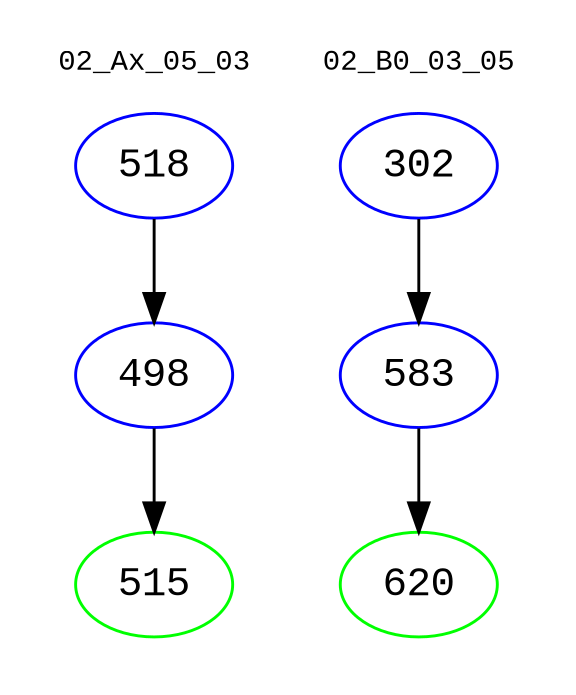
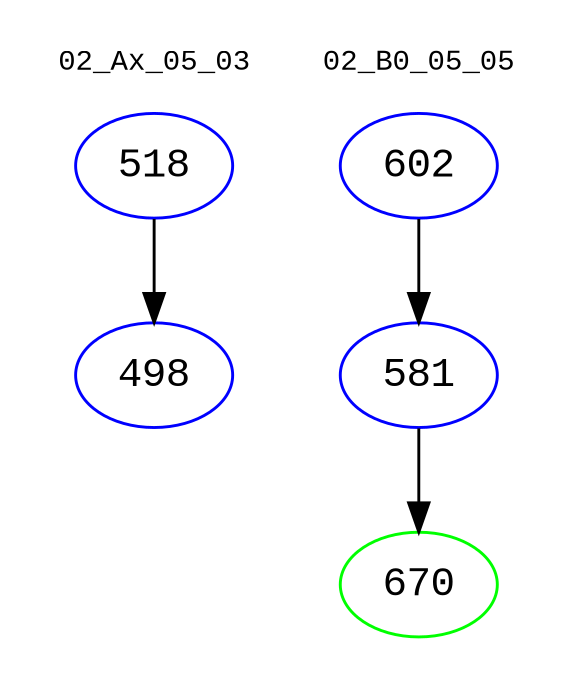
(420, 63) -> (420, 63)
(419, 166) -> (419, 166)
(419, 375) -> (419, 375)
(154, 585) -> none
(419, 585) -> (419, 585)
